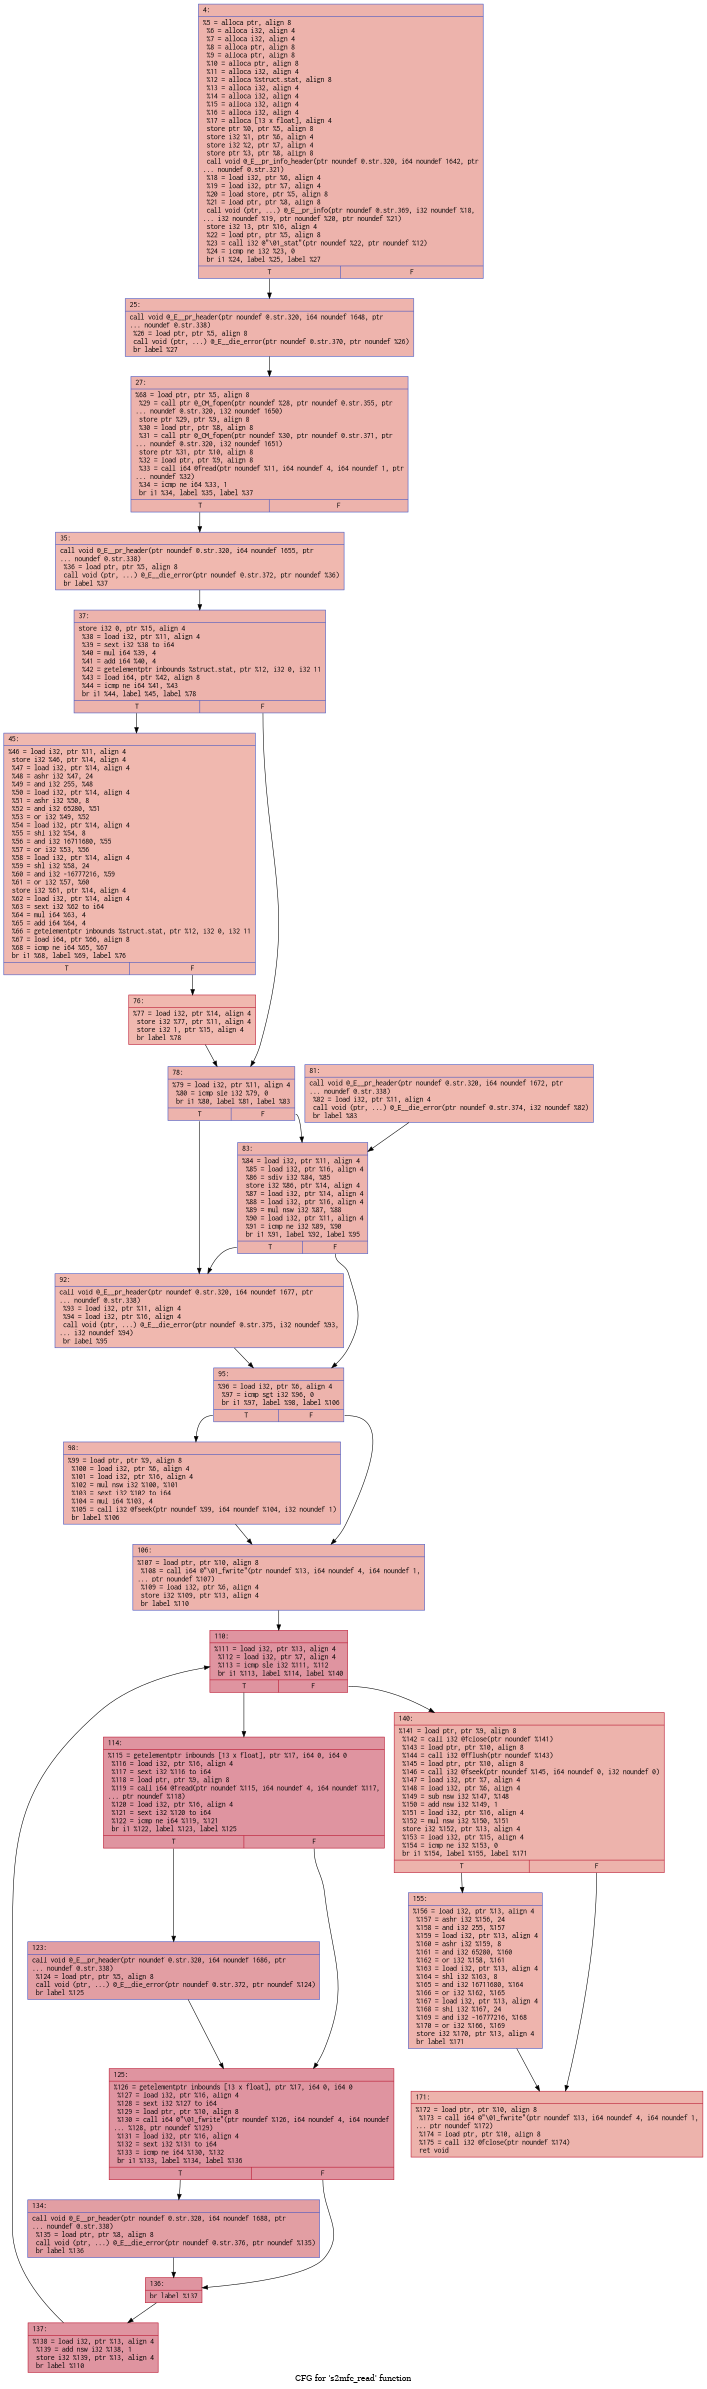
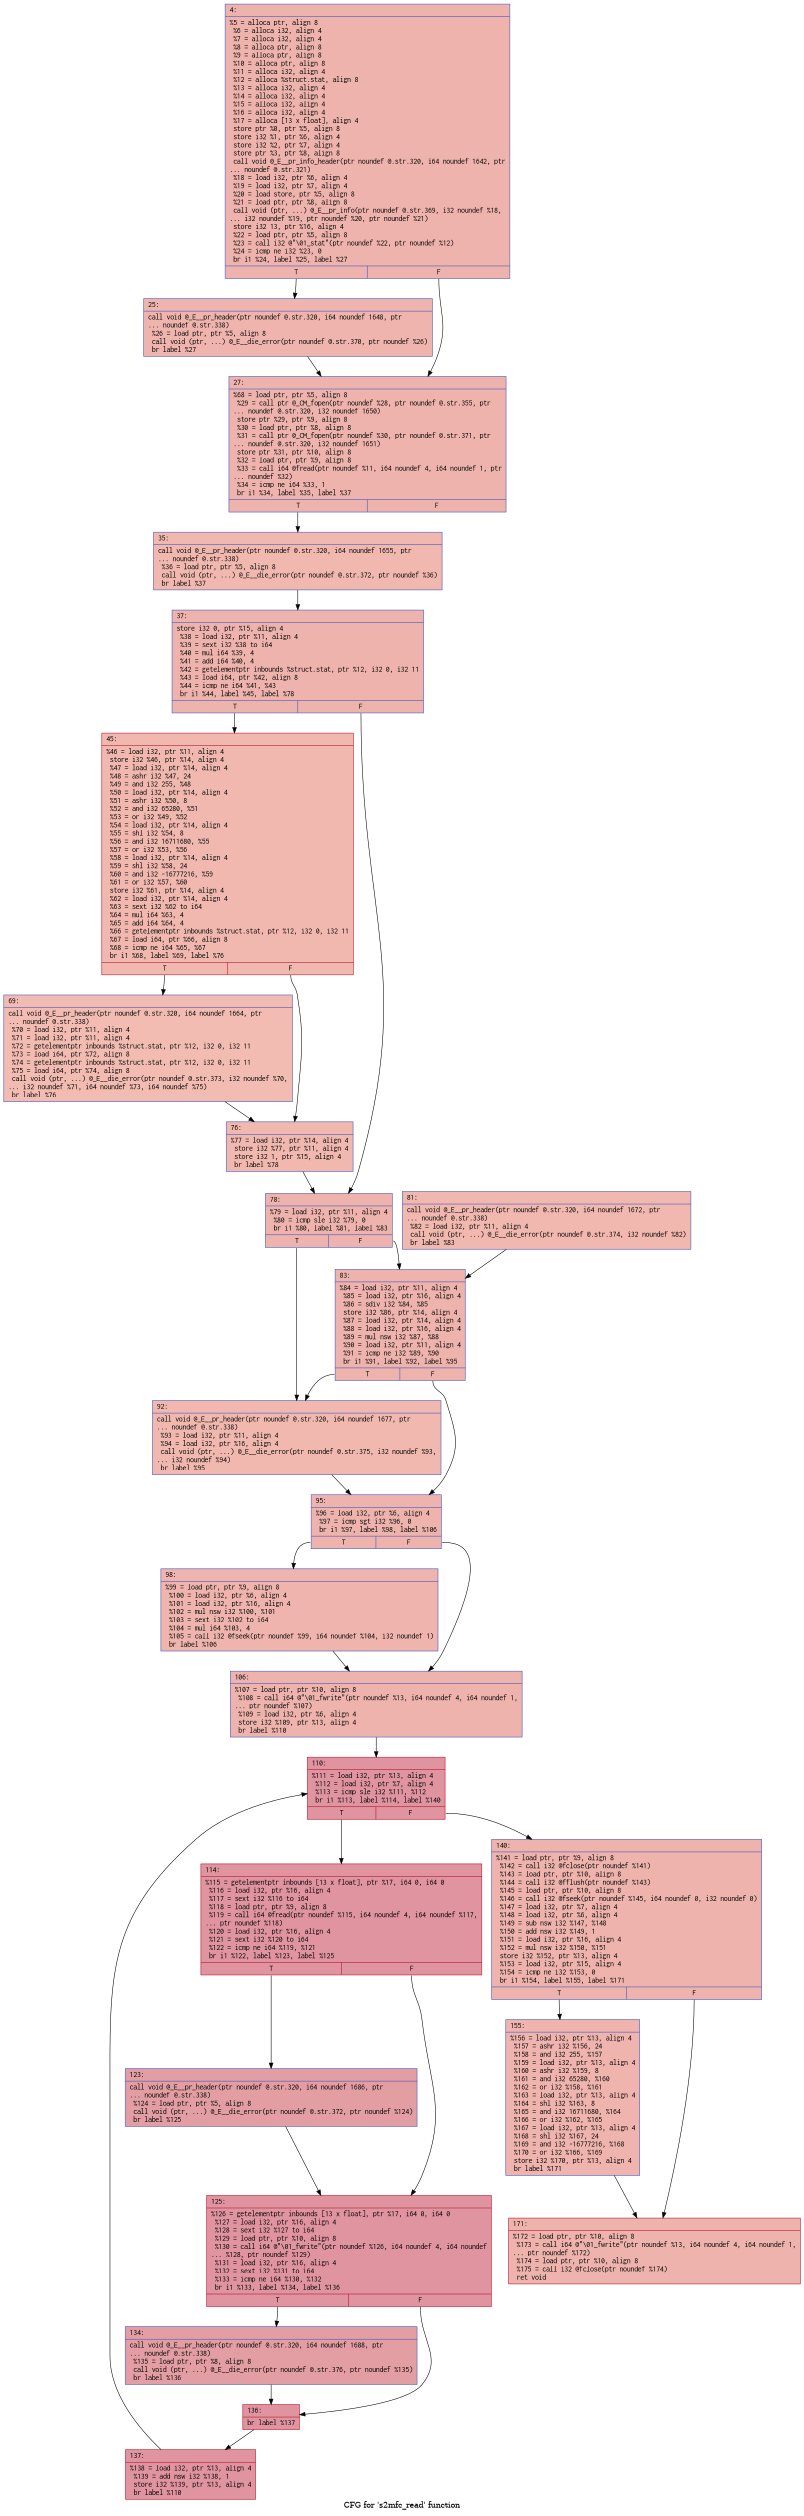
none -> (443, 326)
(130, 854) -> (228, 854)
(192, 1020) -> (290, 1147)
none -> (148, 1048)
(529, 1793) -> (627, 1919)
